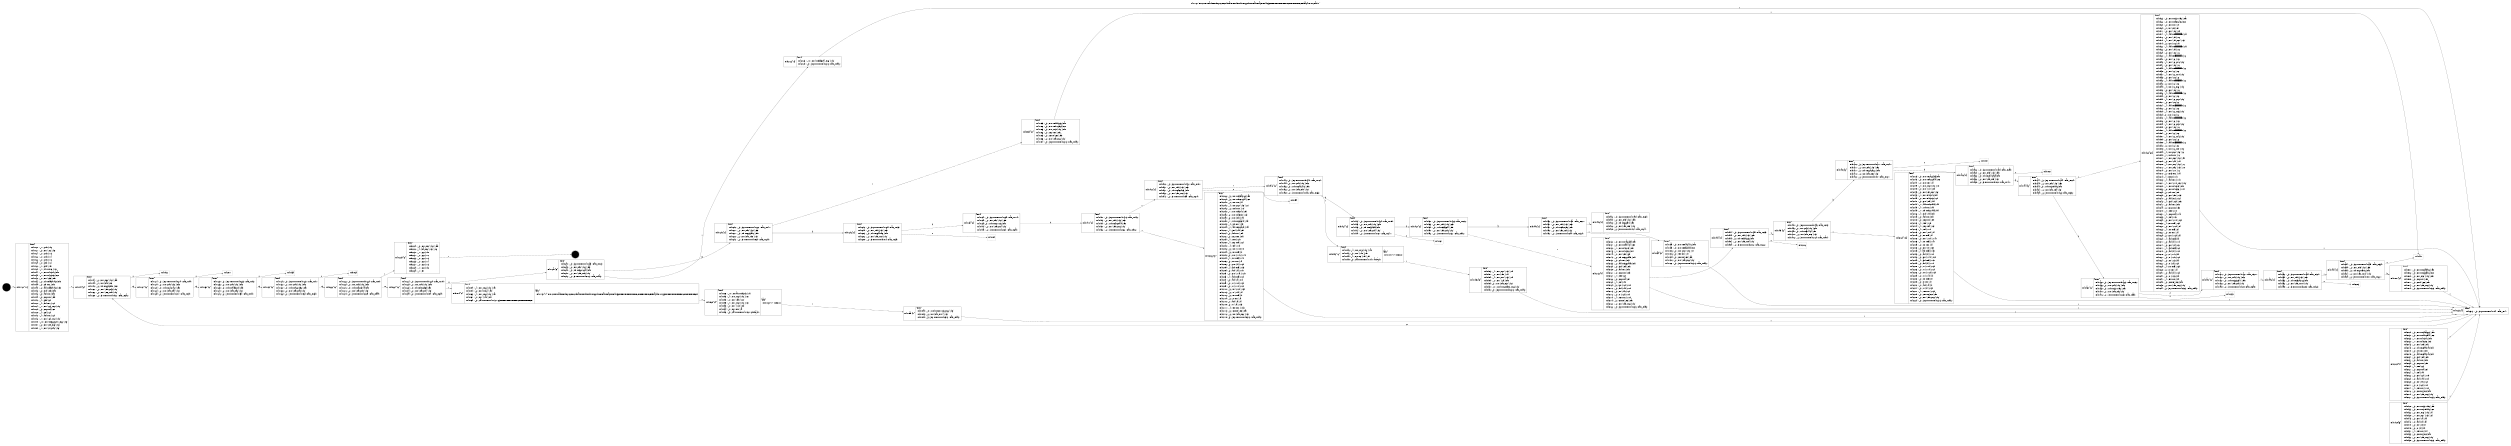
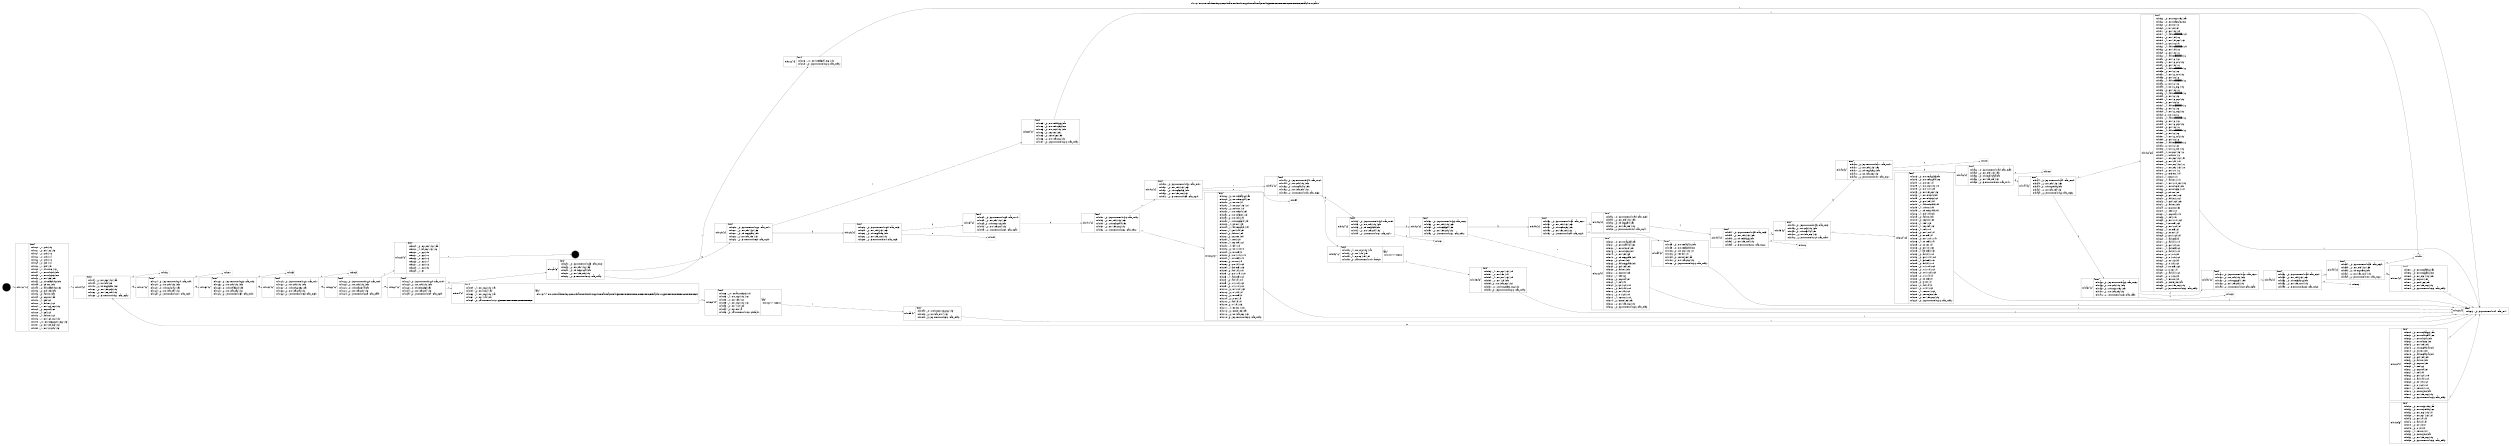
(1695, 273) -> (1679, 230)
